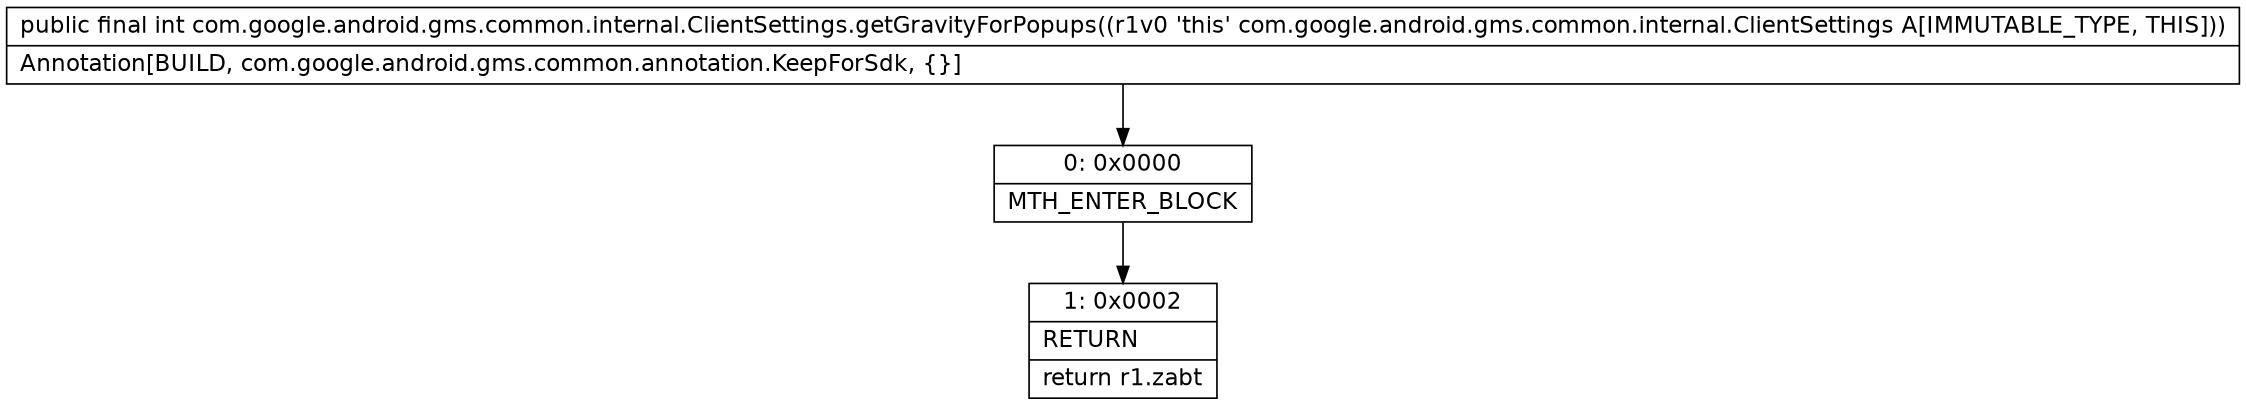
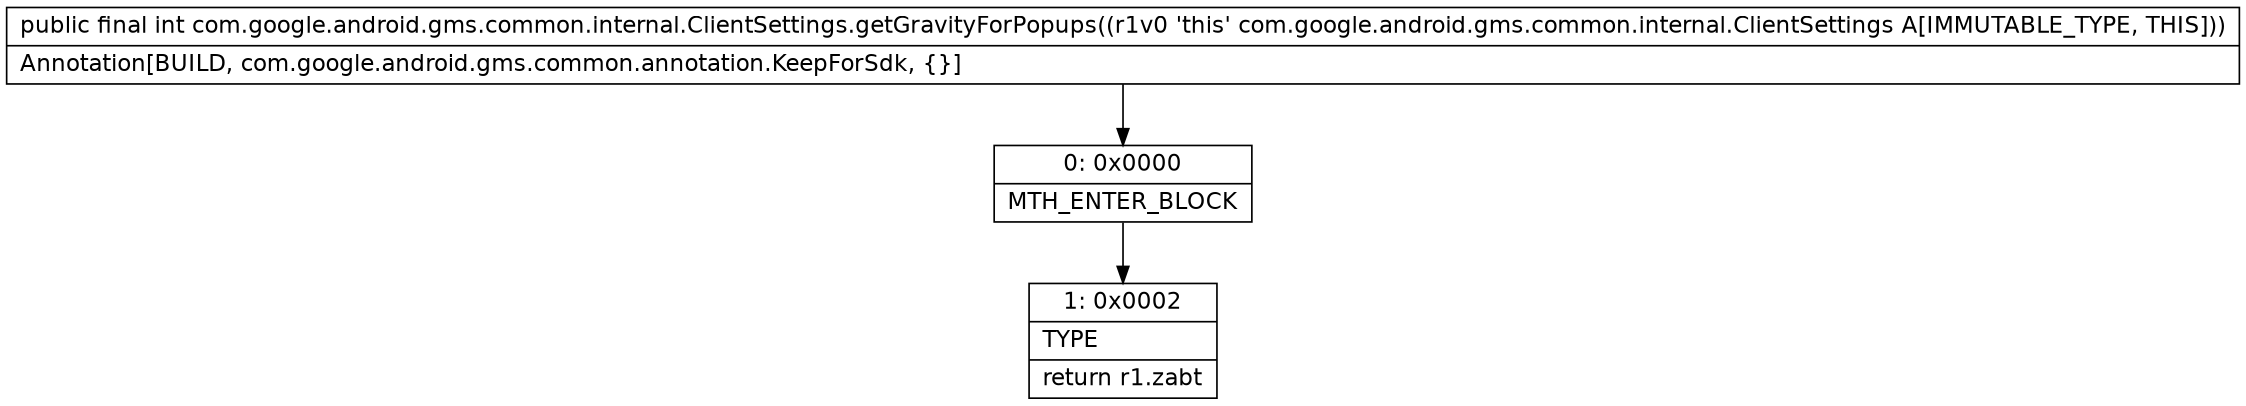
(1091, 340) -> (1071, 340)
